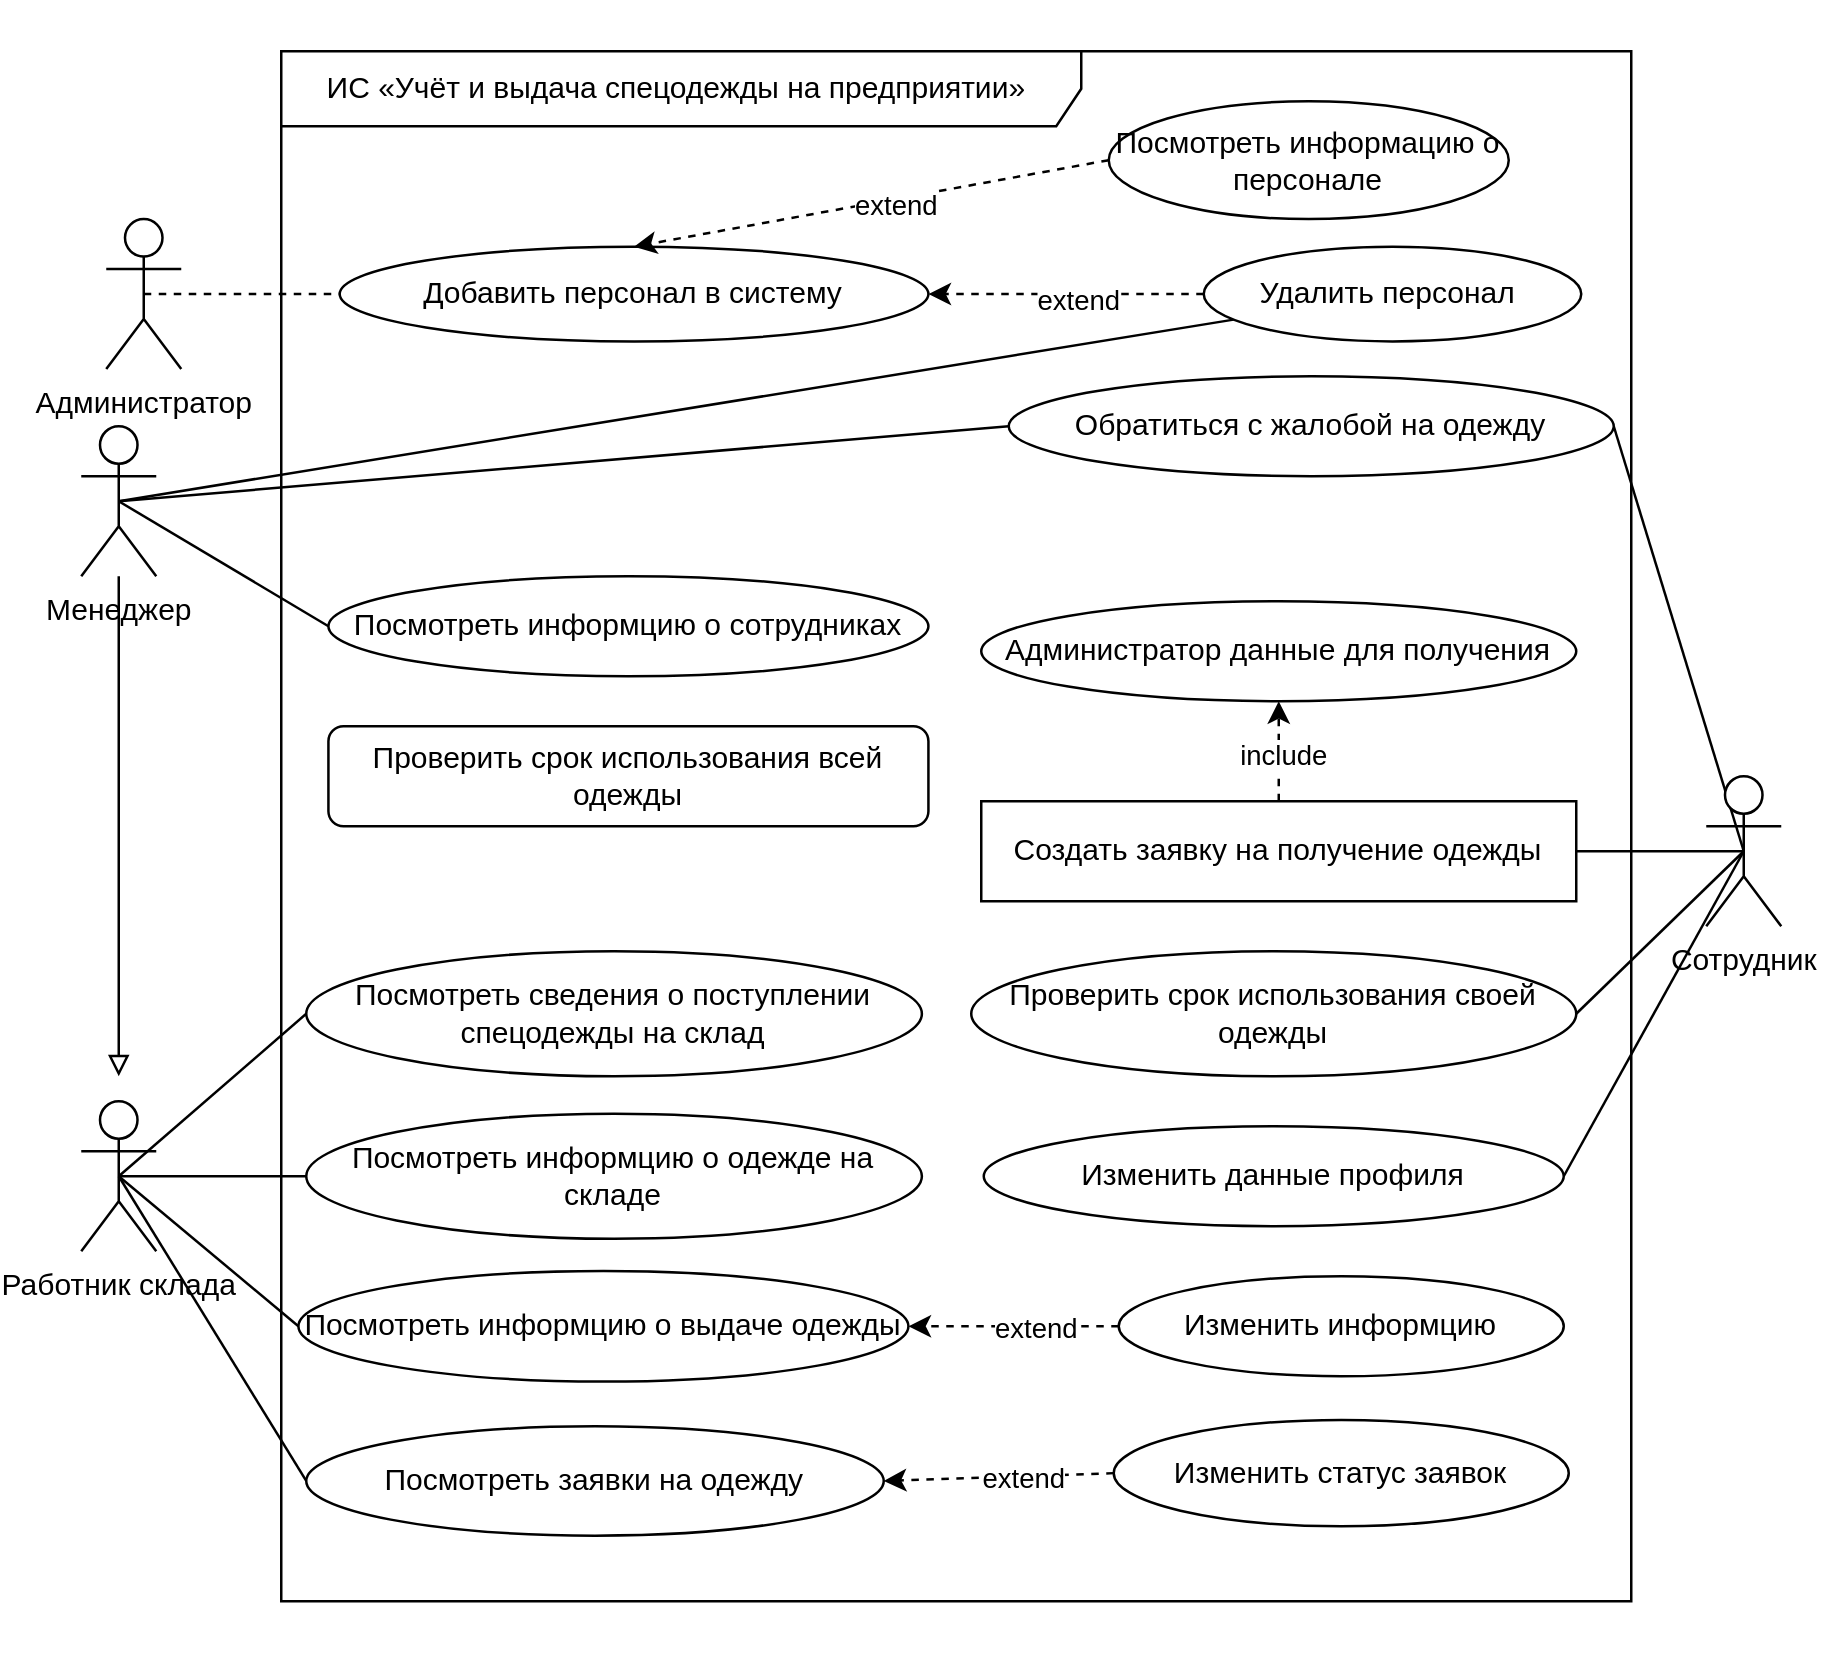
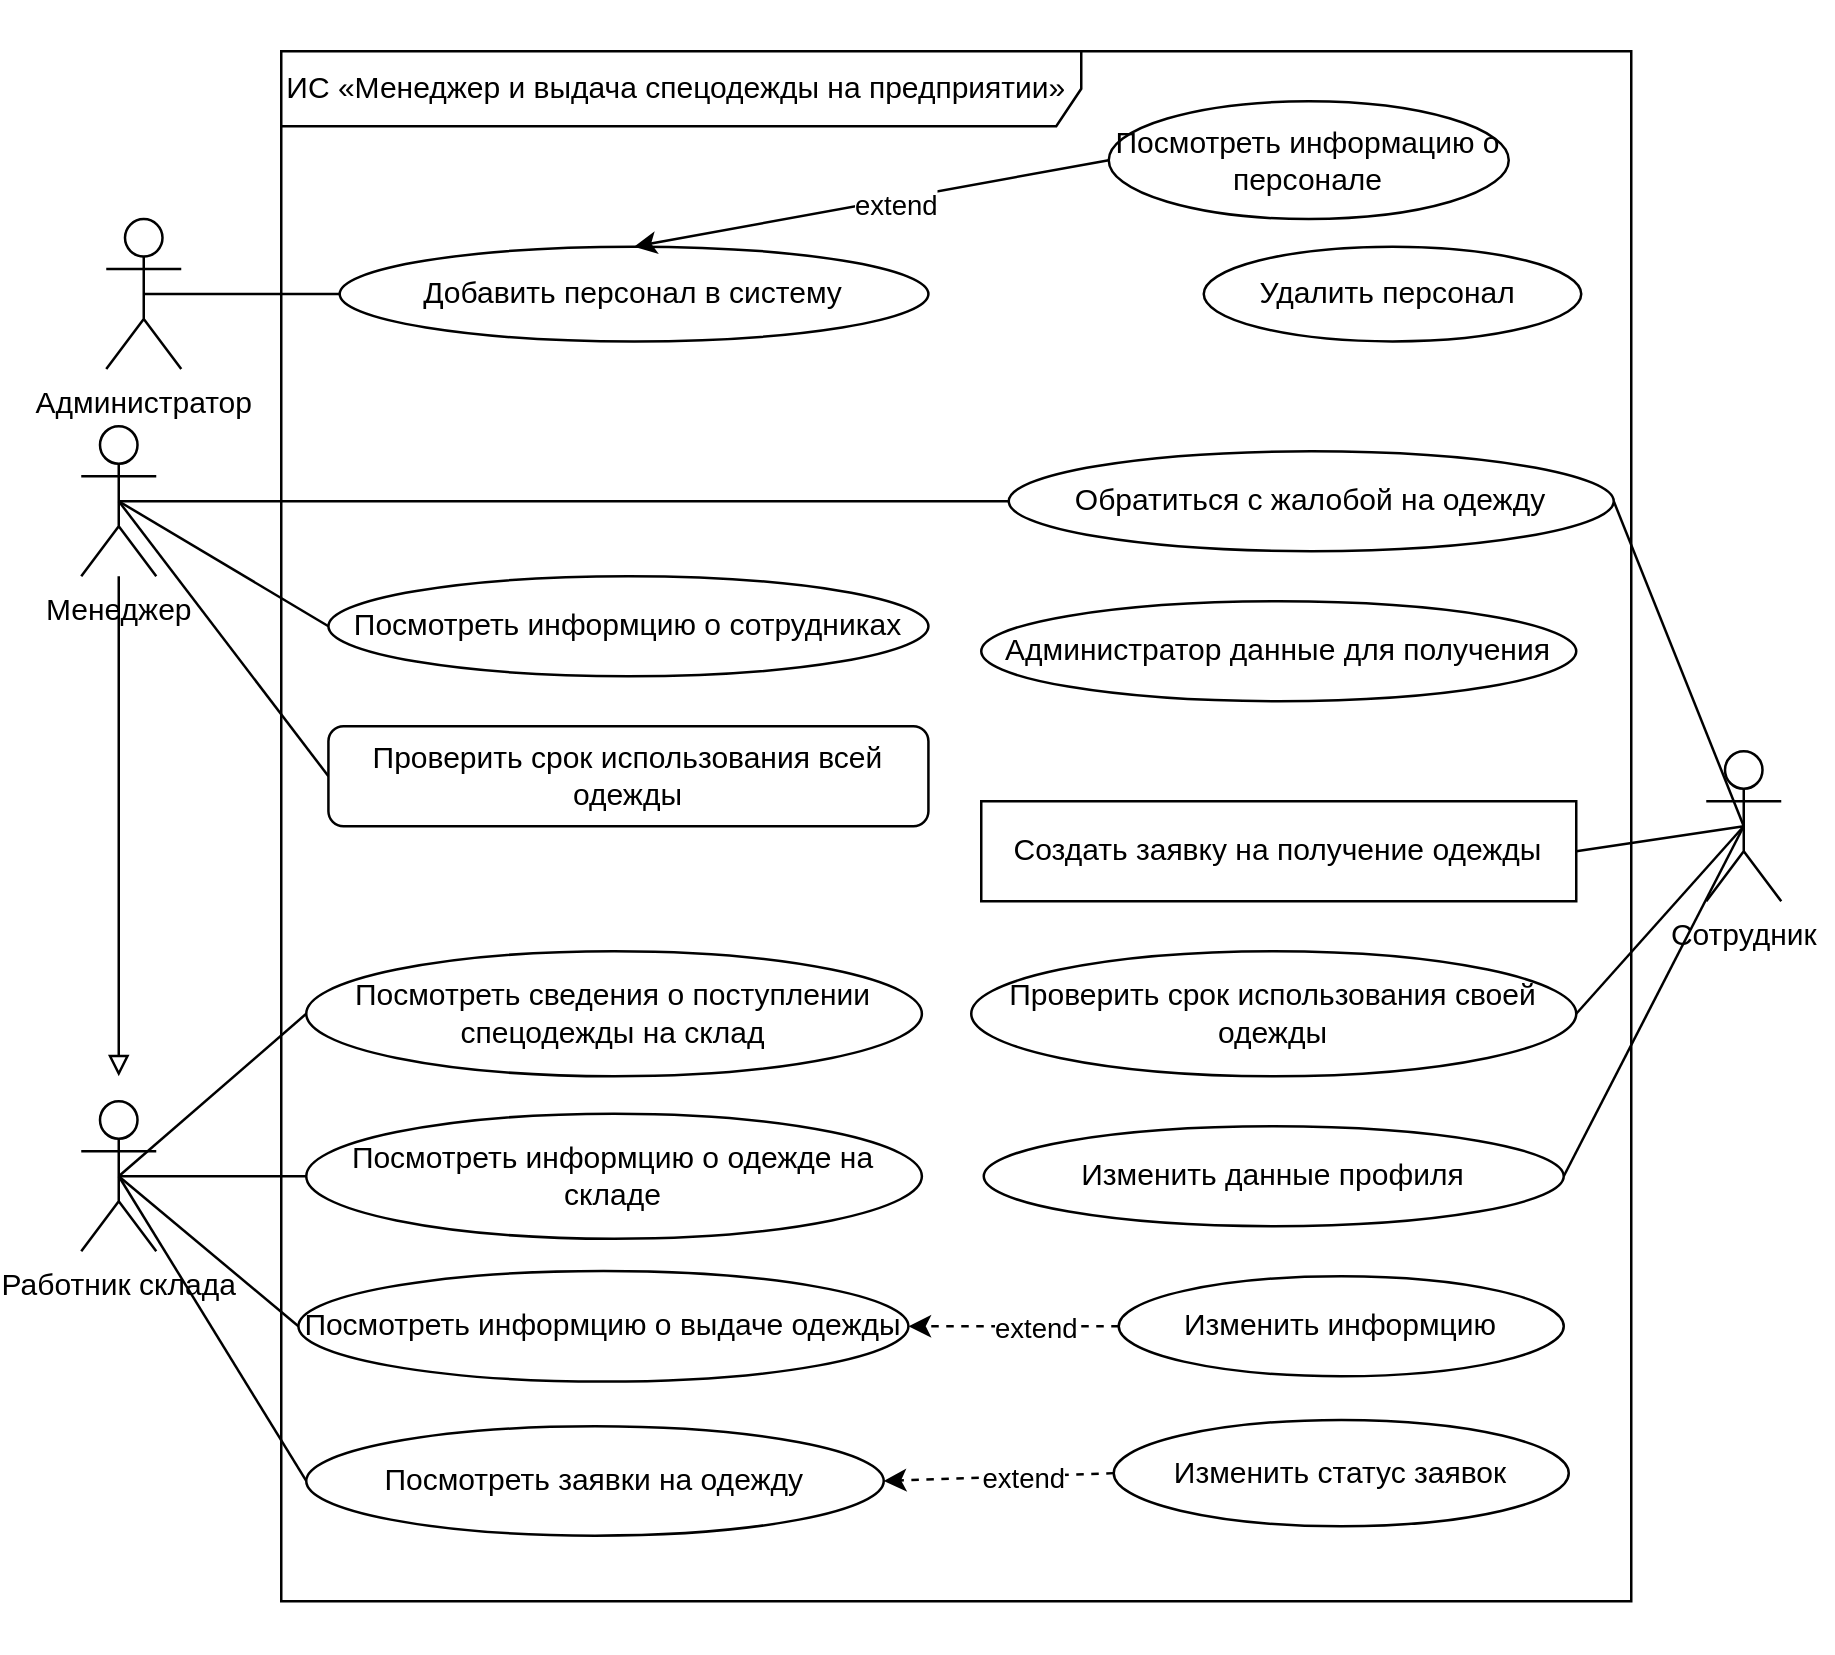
(681, 89) -> (681, 89)
(753, 225) -> (753, 225)
(220, 294) -> (220, 294)
(1075, 294) -> none
(759, 397) -> (203, 612)
(1311, 426) -> (1311, 501)
(1279, 743) -> none
(1744, 851) -> (1744, 826)
